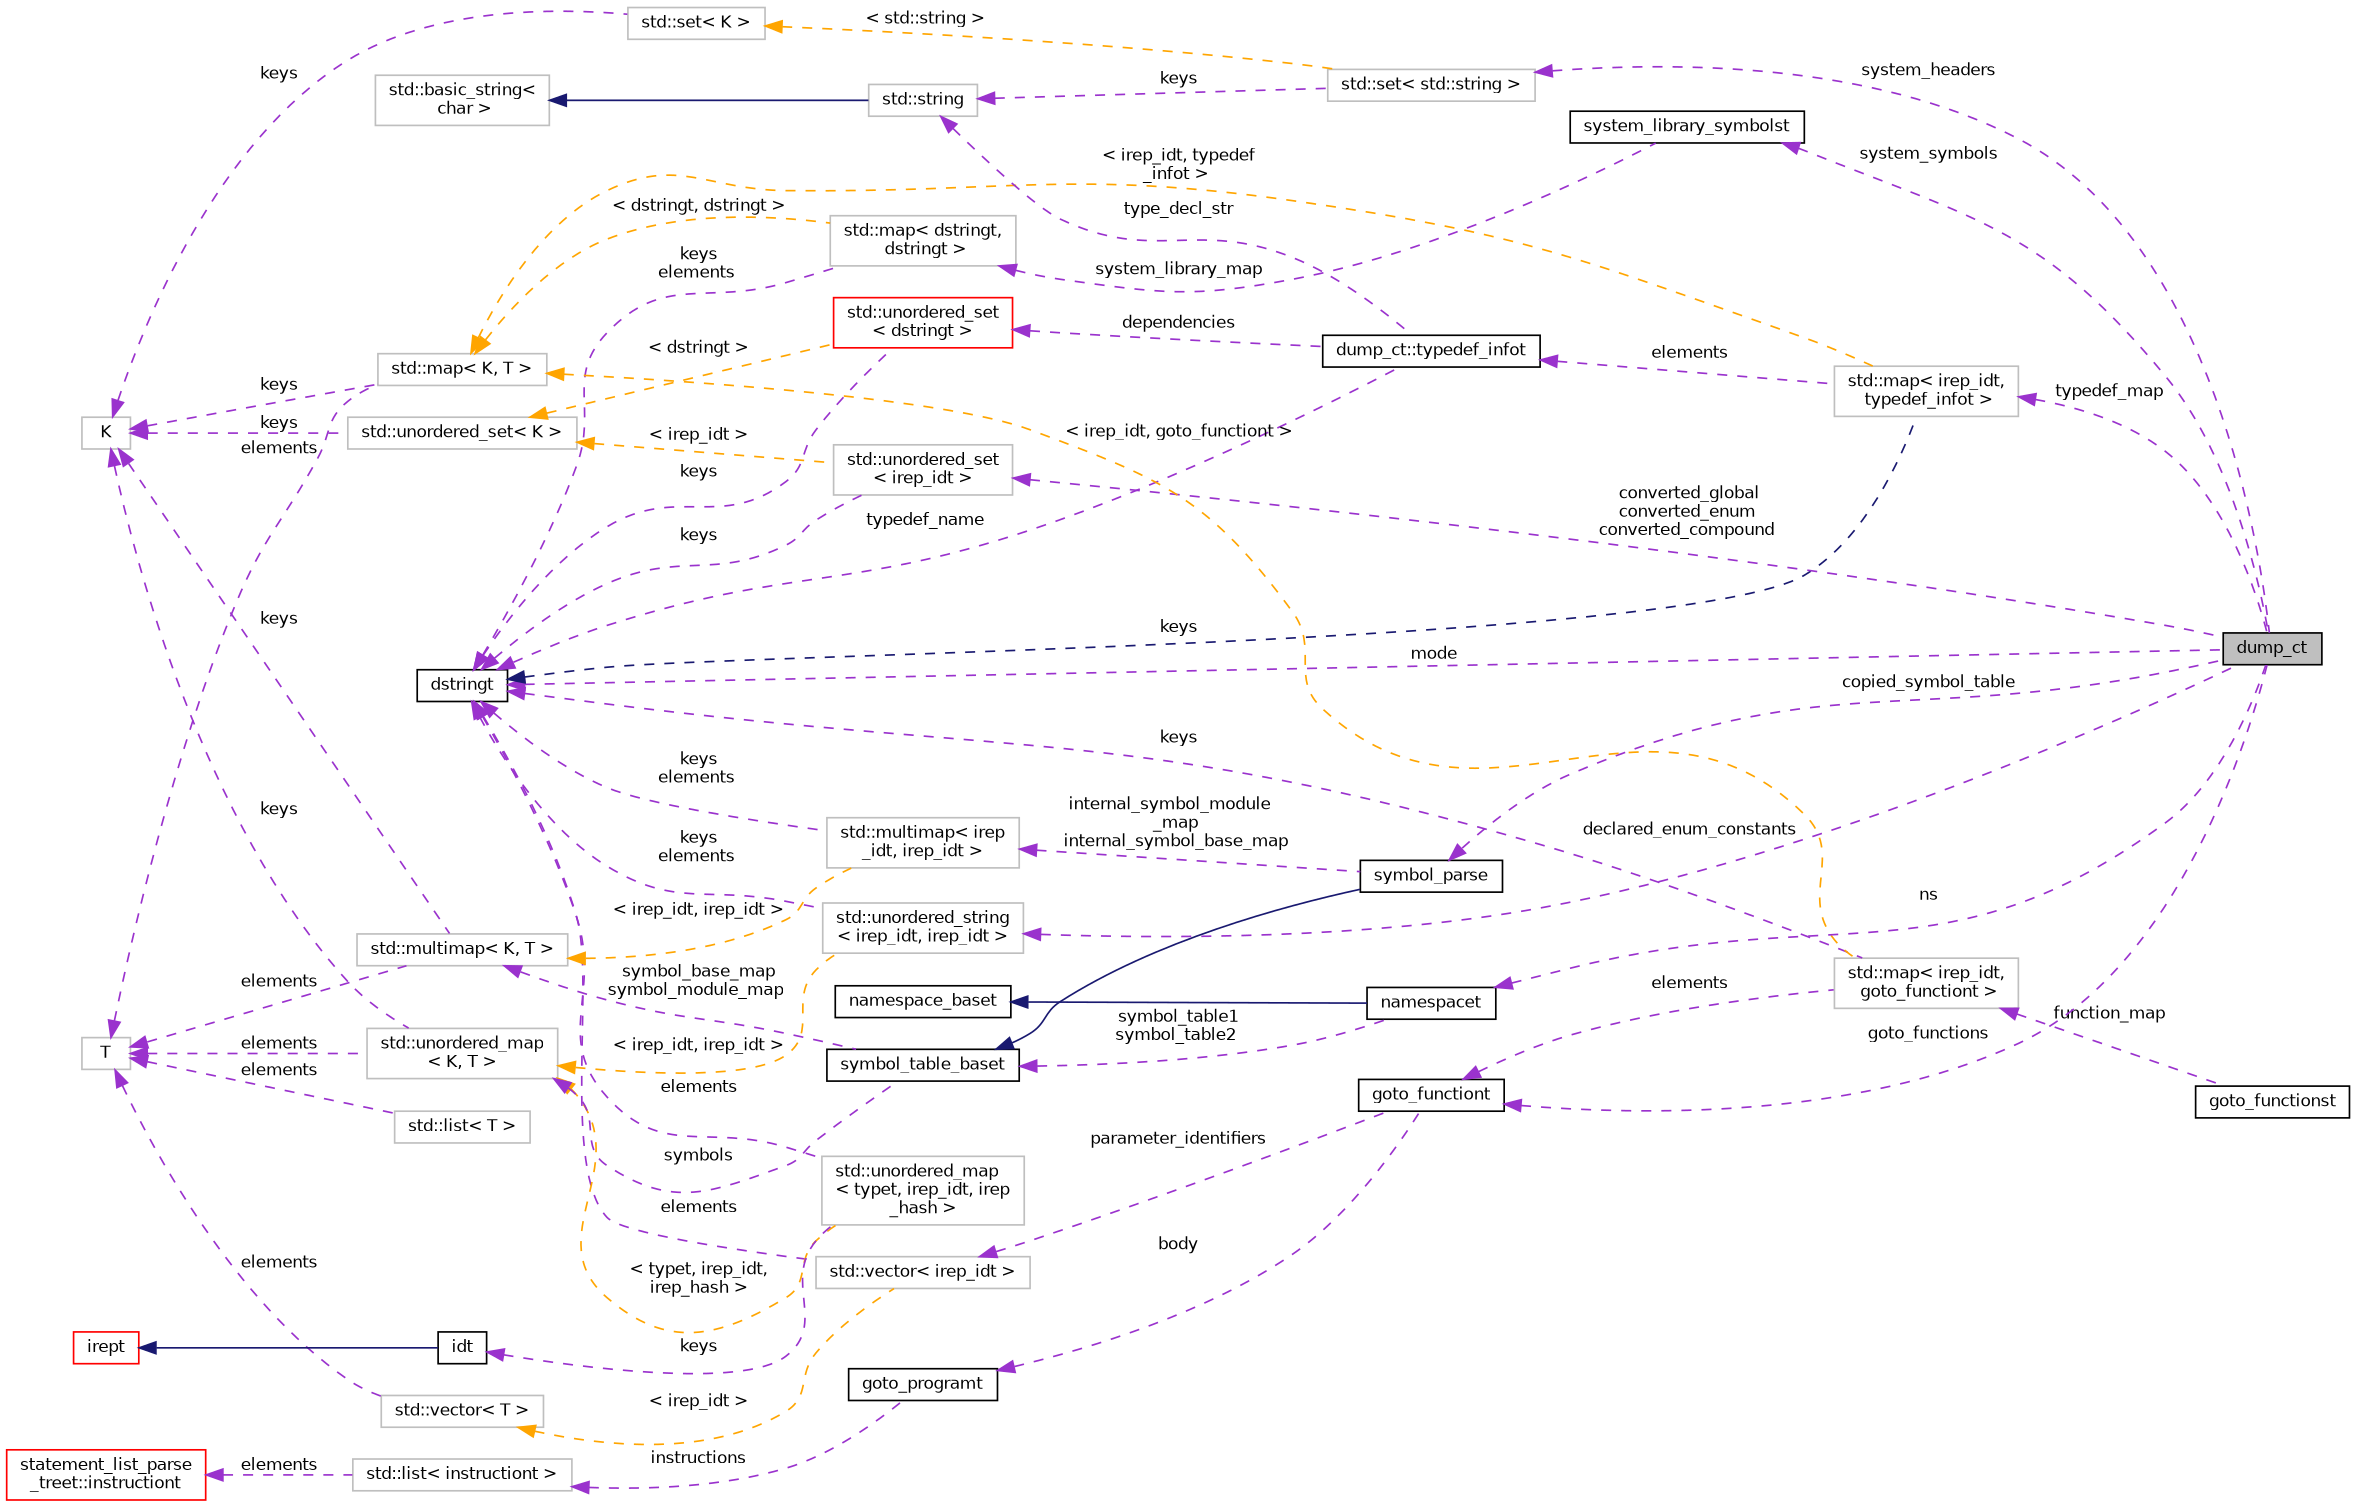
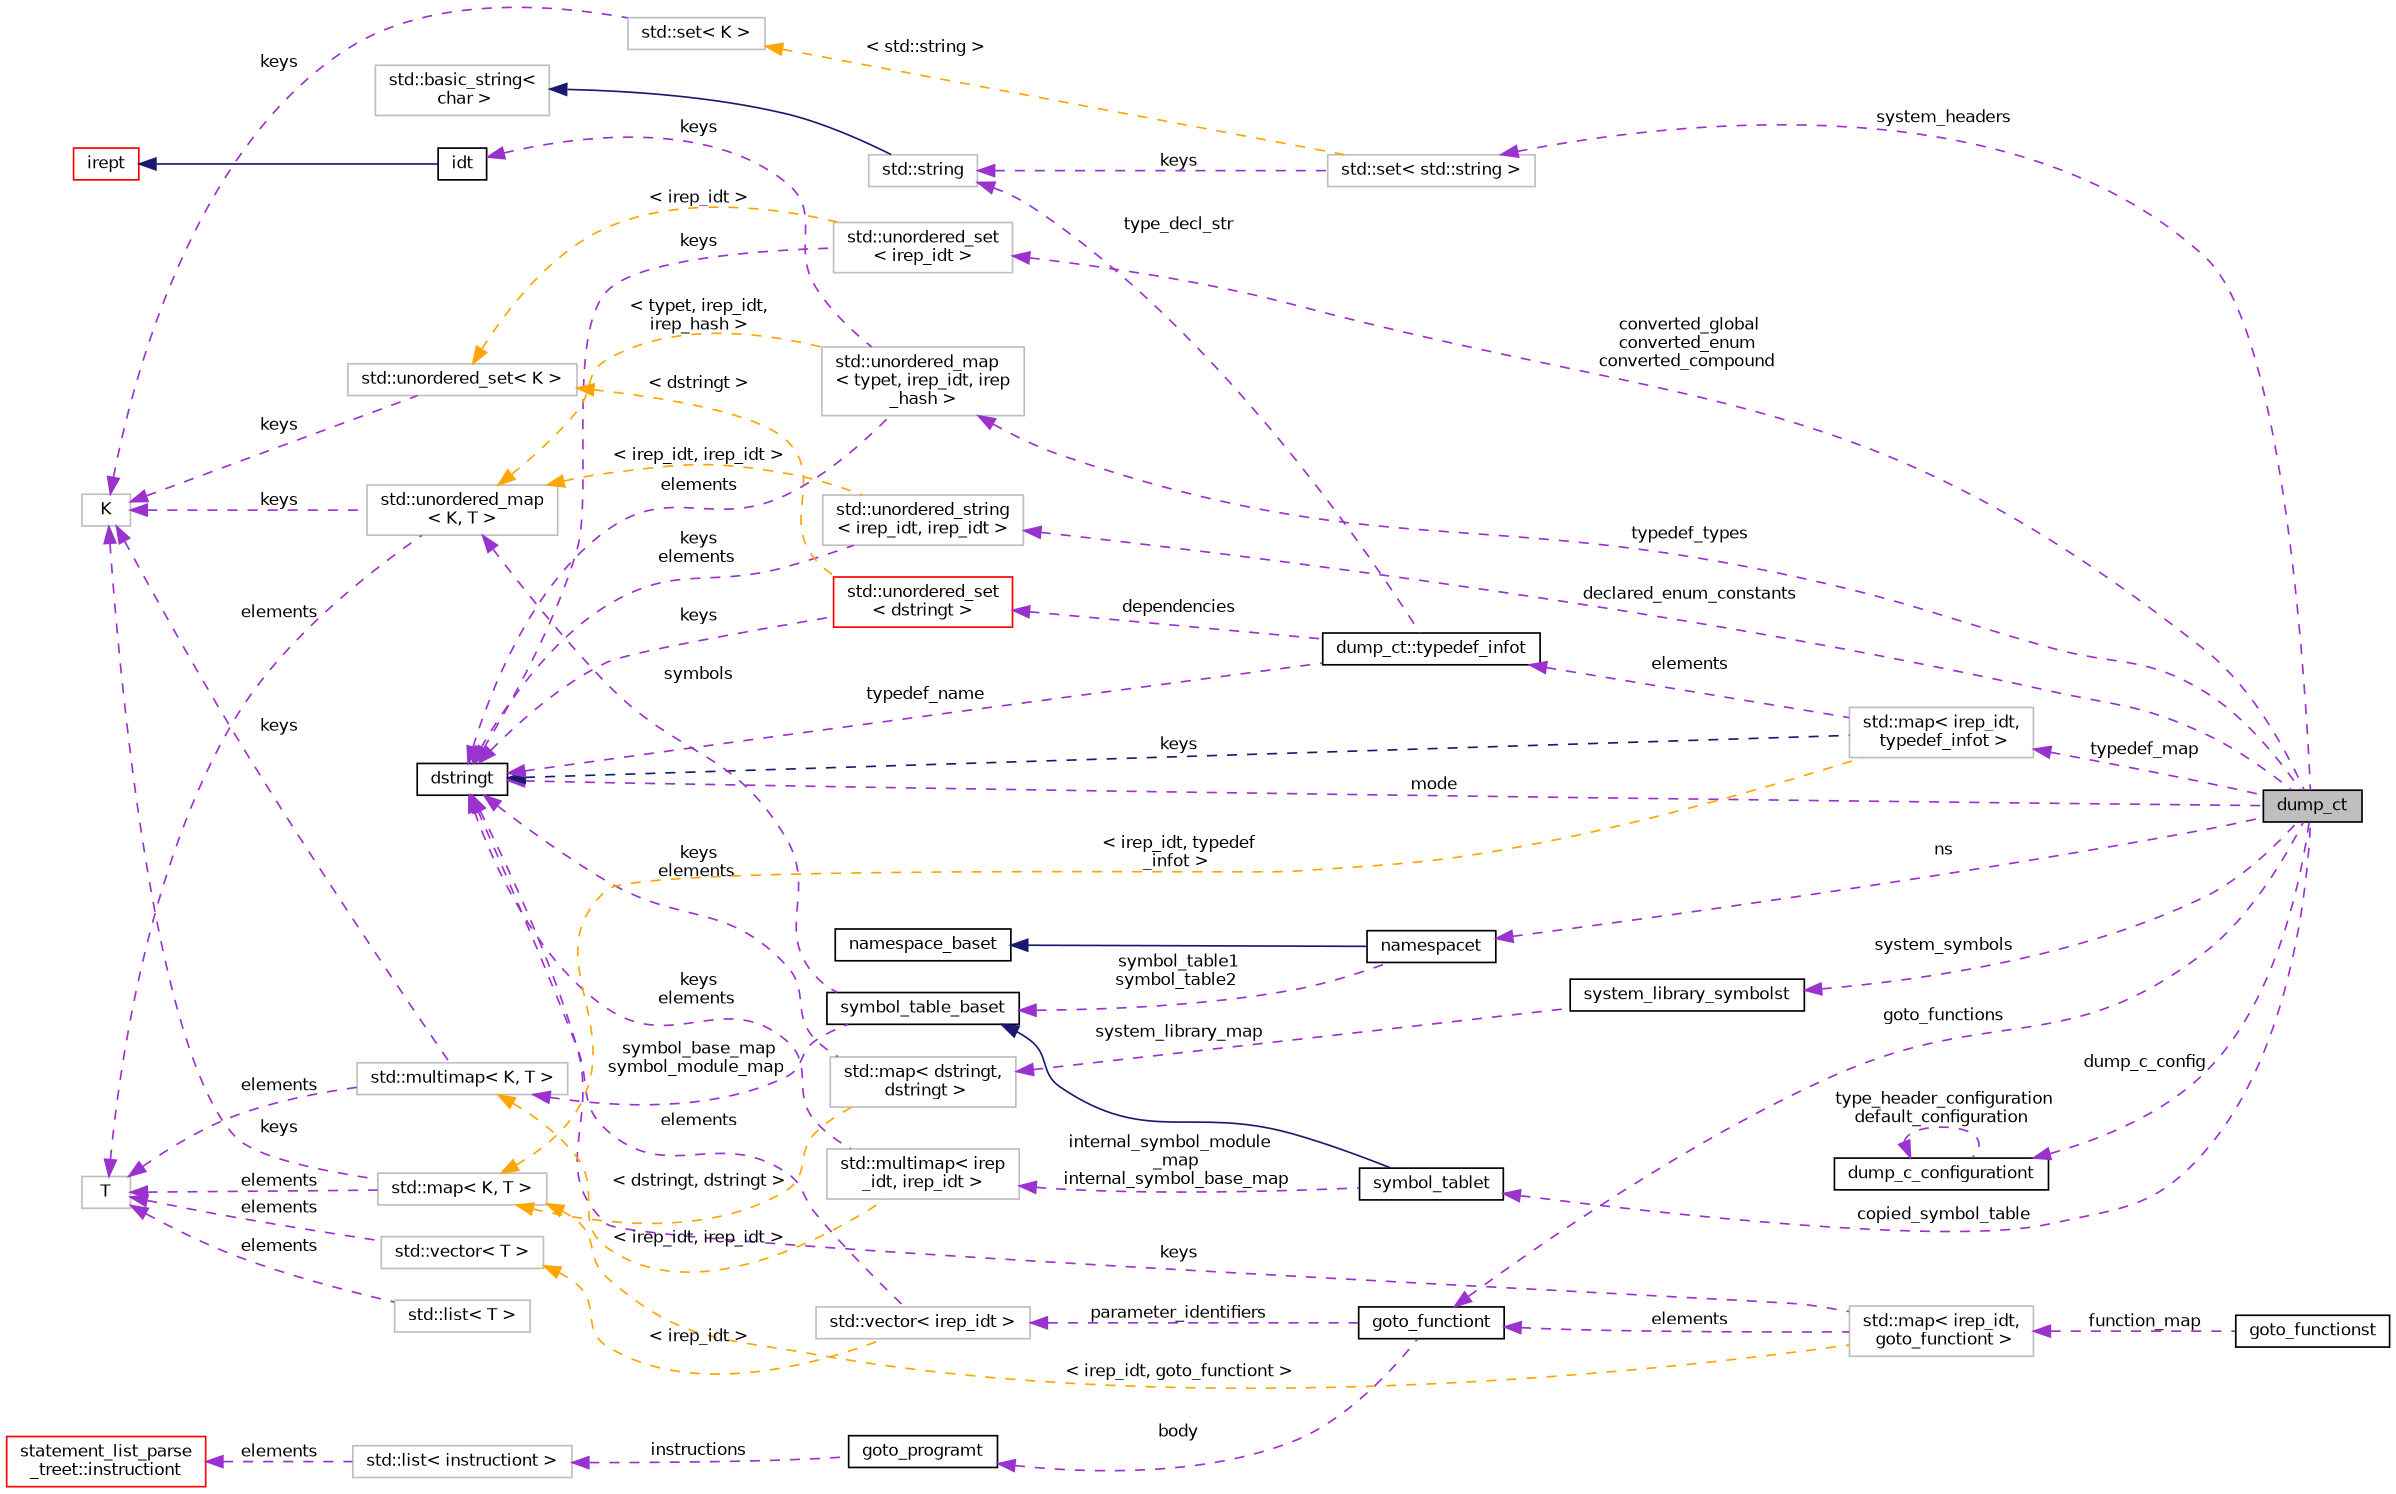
none -> (1669, 554)
(1431, 876) -> (1431, 1184)
none -> (1941, 1174)
